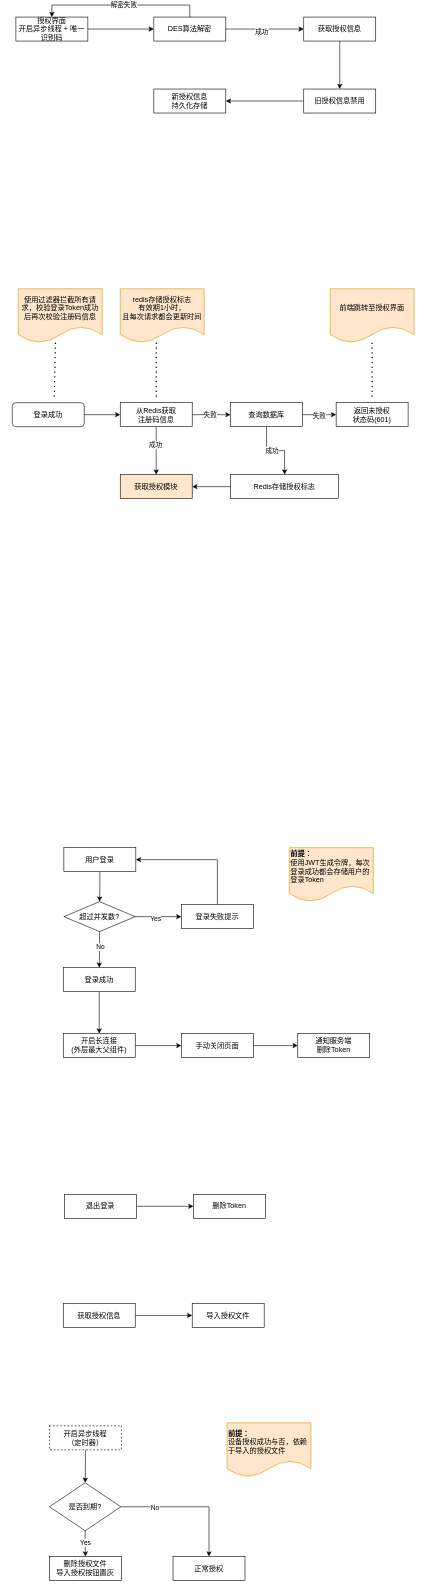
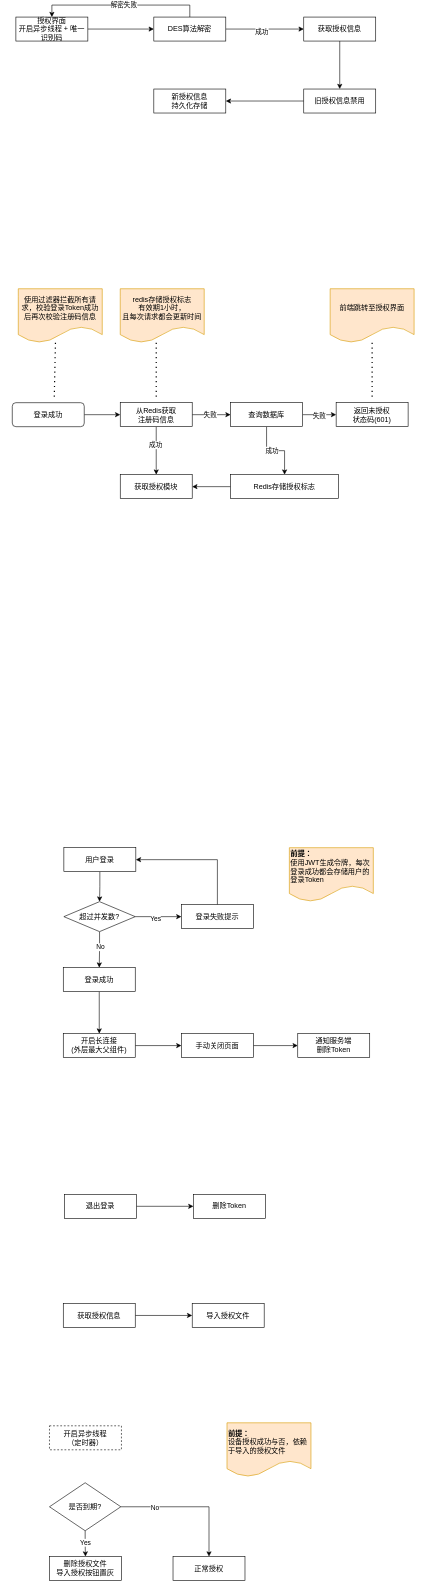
(156, 486) -> (156, 486)
(86, 1464) -> none
